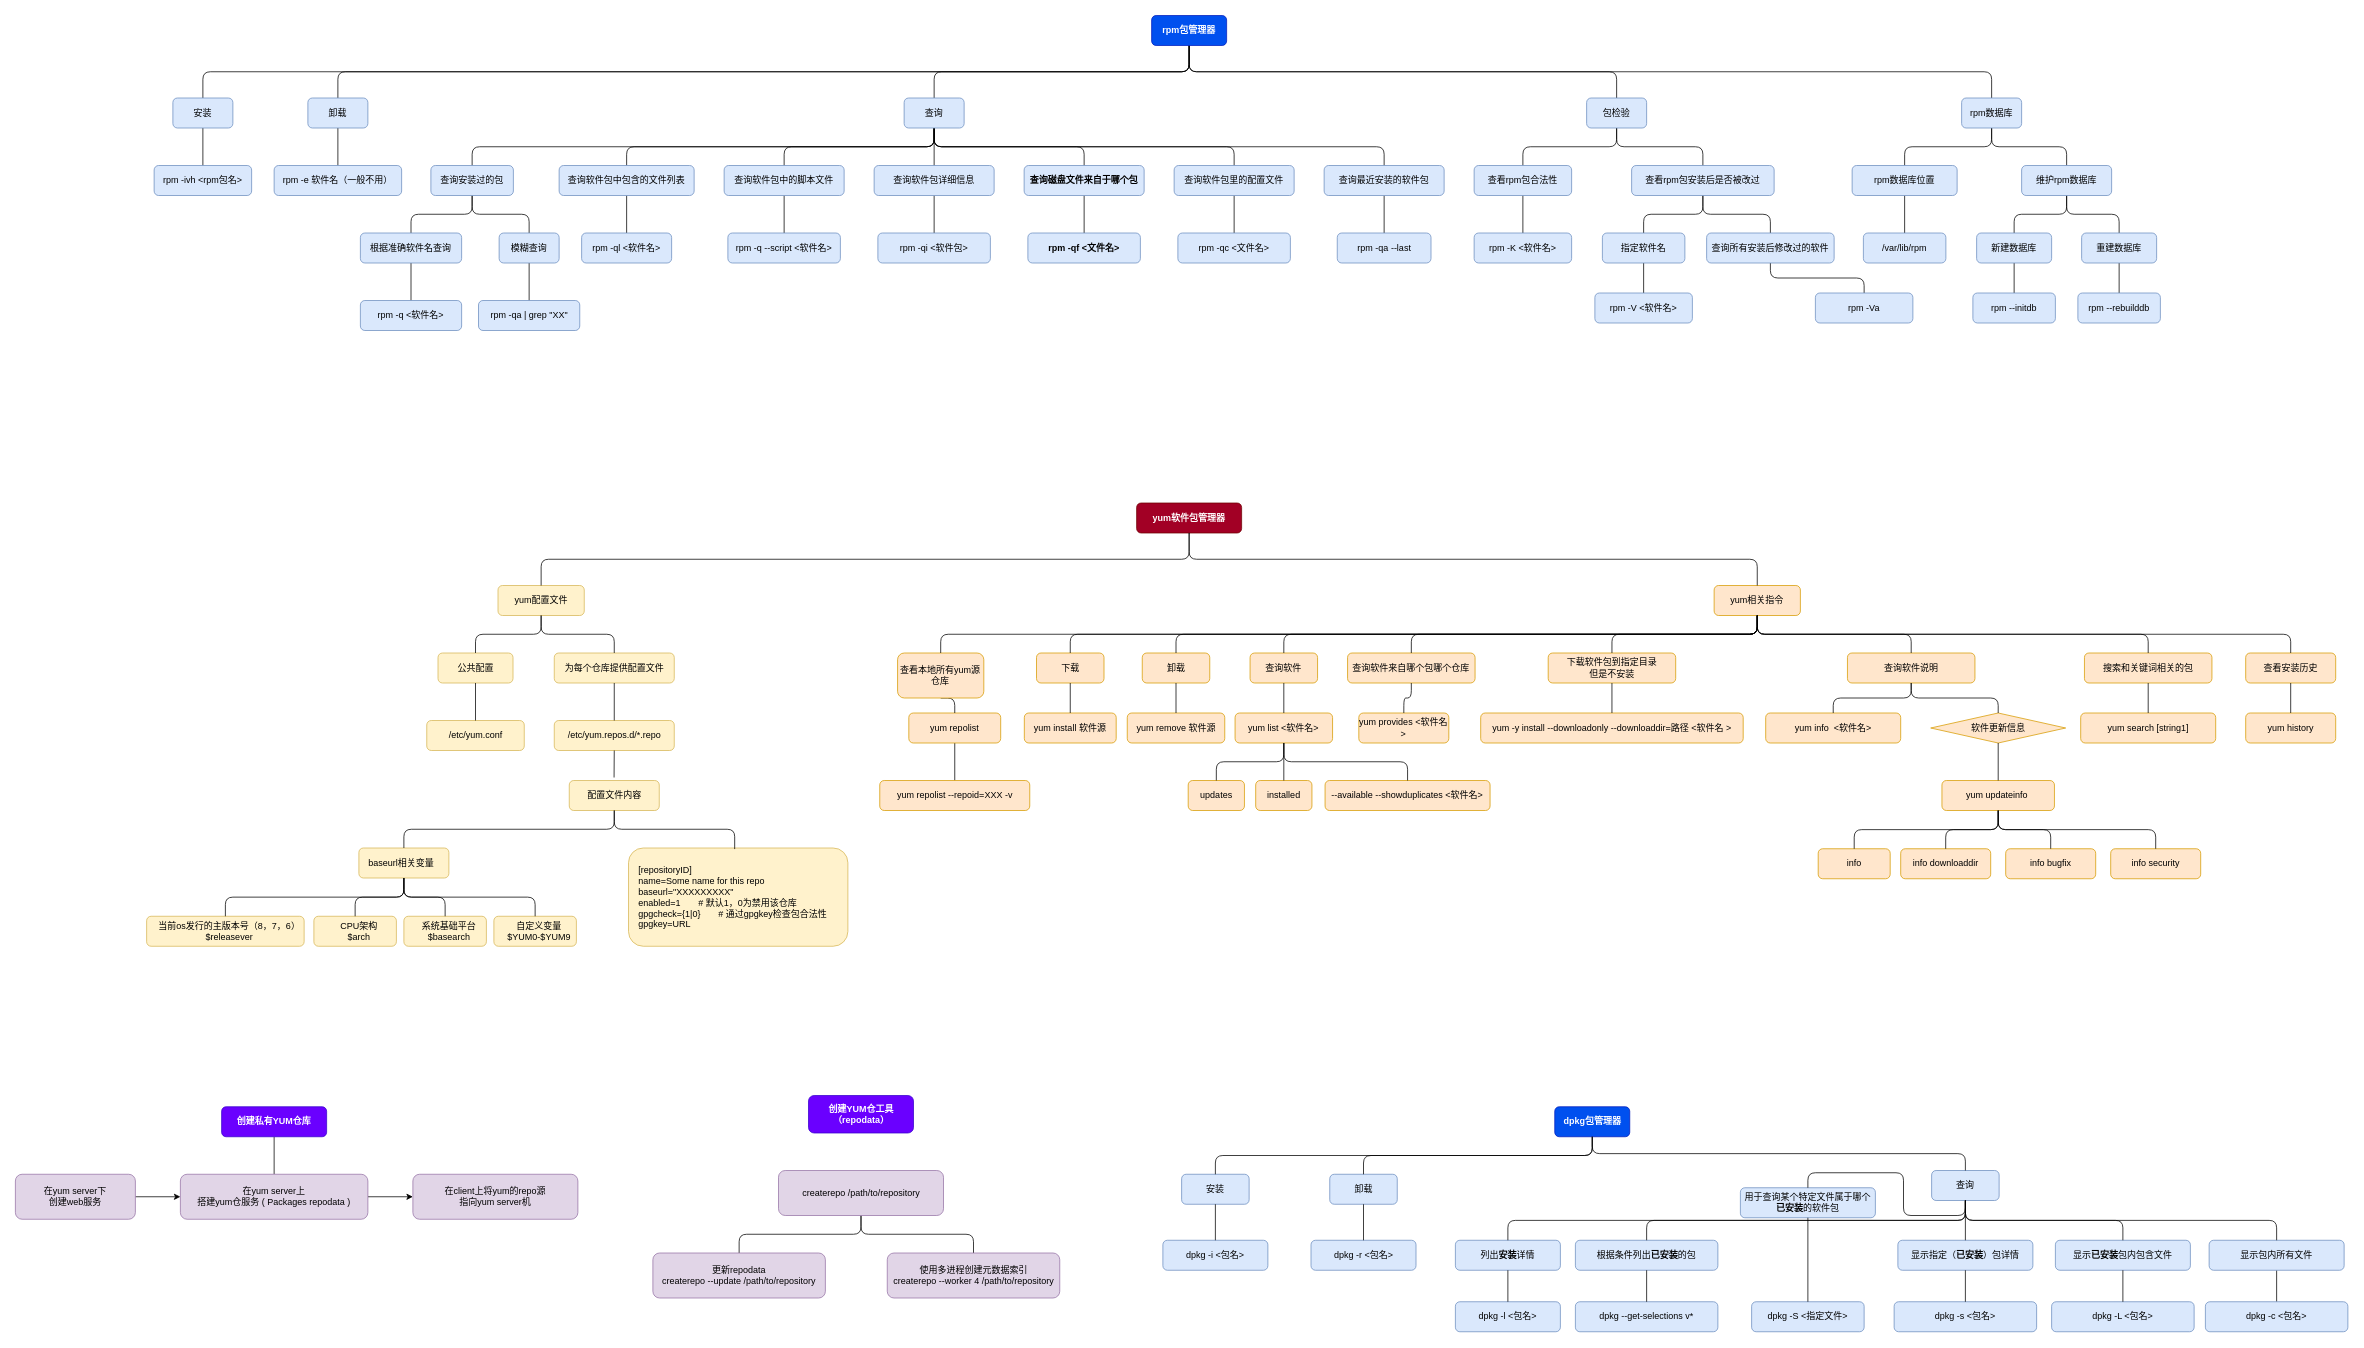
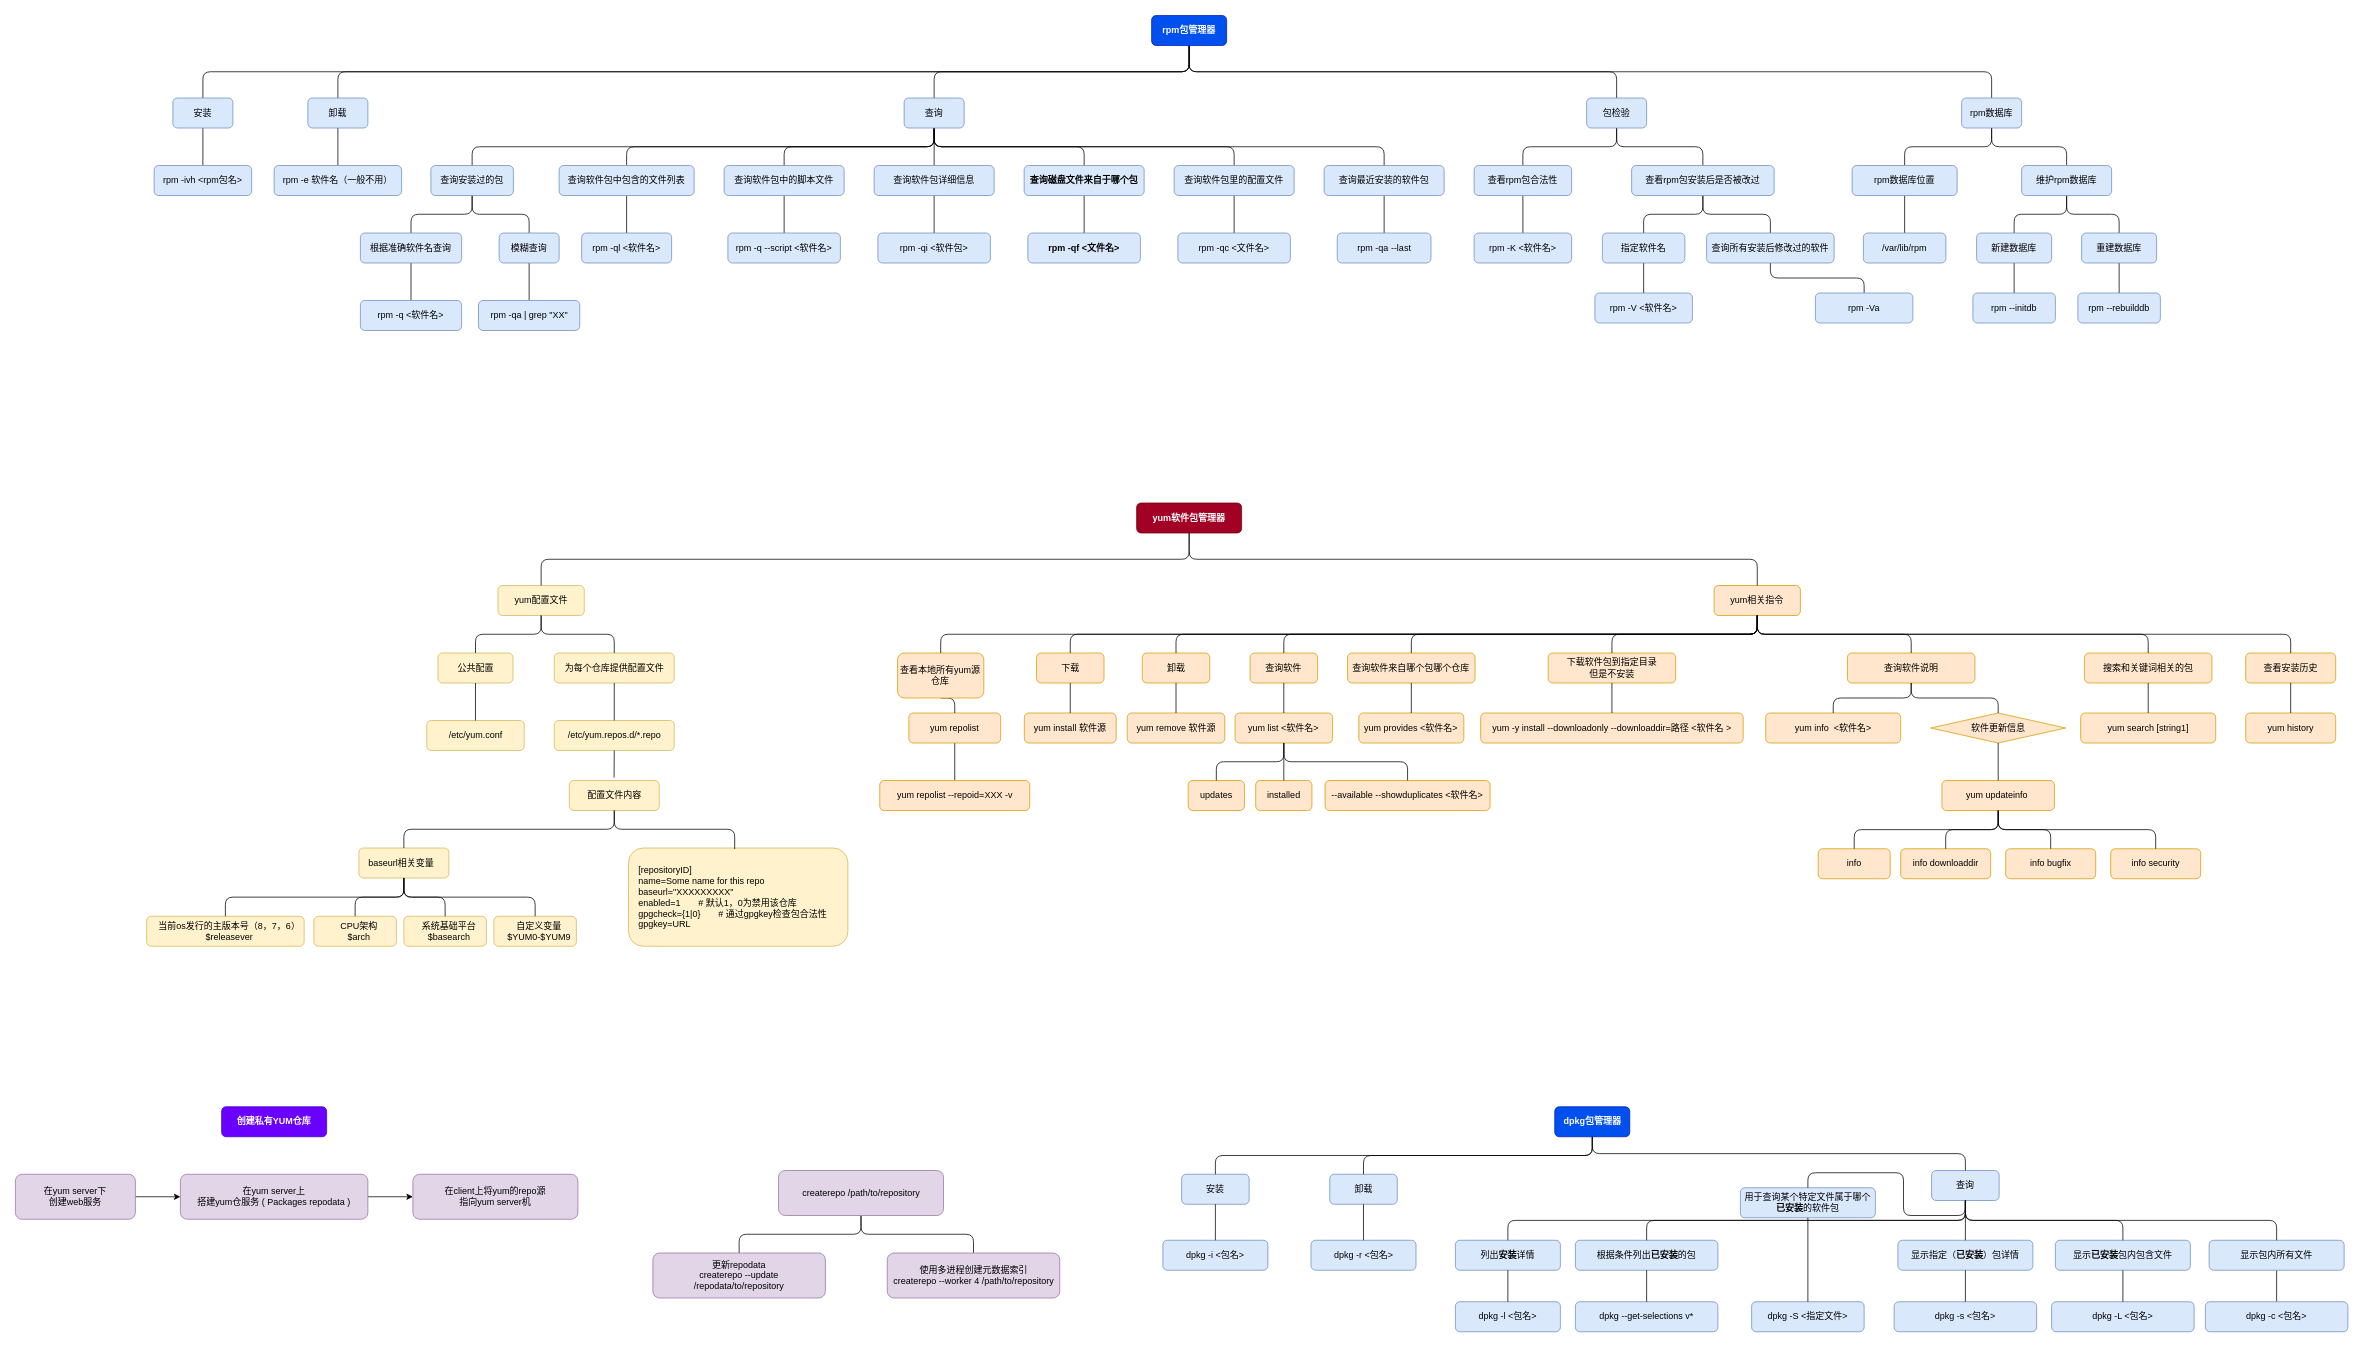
(1404, 728) -> (1411, 728)
(861, 1114) -> none
(274, 1155) -> none
(739, 1275) -> (739, 1275)
